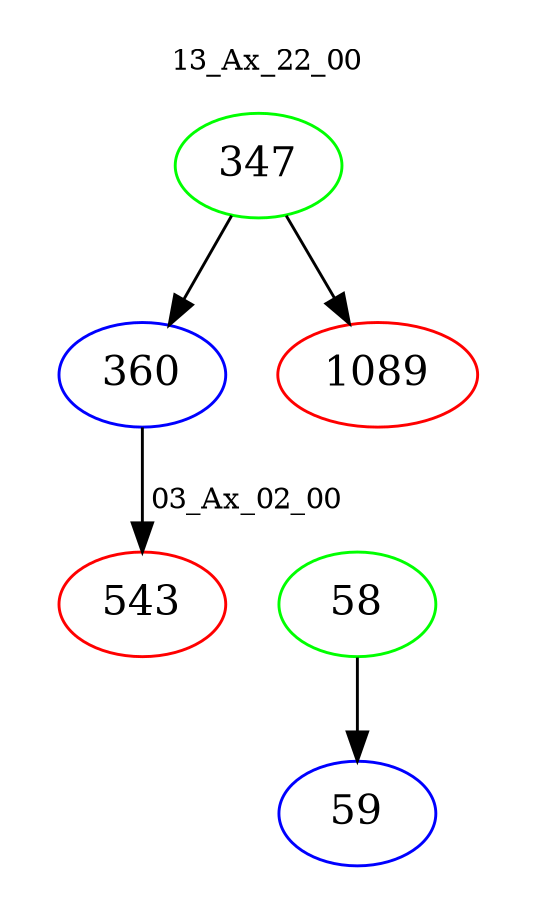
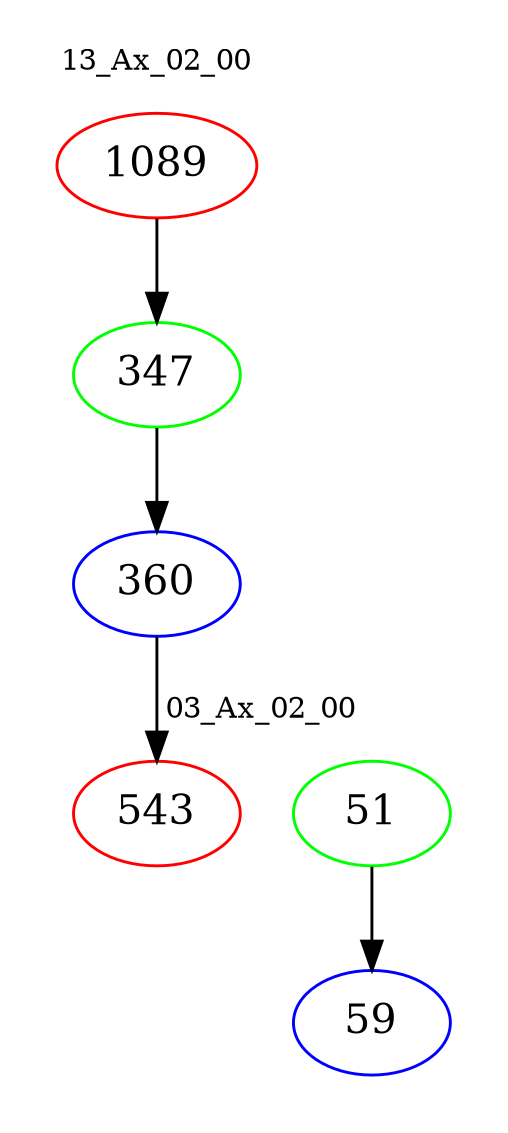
(267, 62) -> (157, 62)
(310, 257) -> (157, 256)
(357, 604) -> (372, 814)
